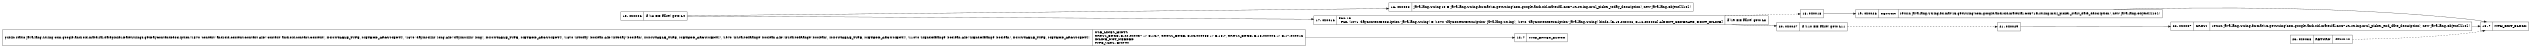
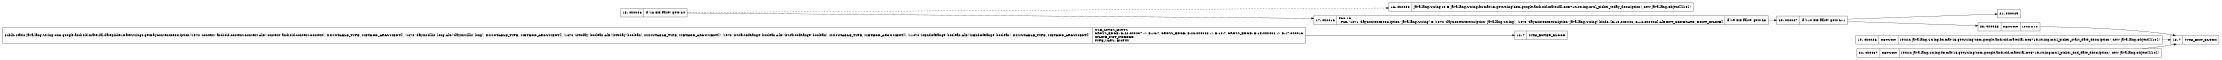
(1037, 12) -> (1037, 10)
(1812, 14) -> none
none -> (1911, 24)
(2202, 26) -> (1890, 53)
(1921, 27) -> (1921, 17)
(2094, 27) -> none
(2418, 37) -> (2107, 29)
